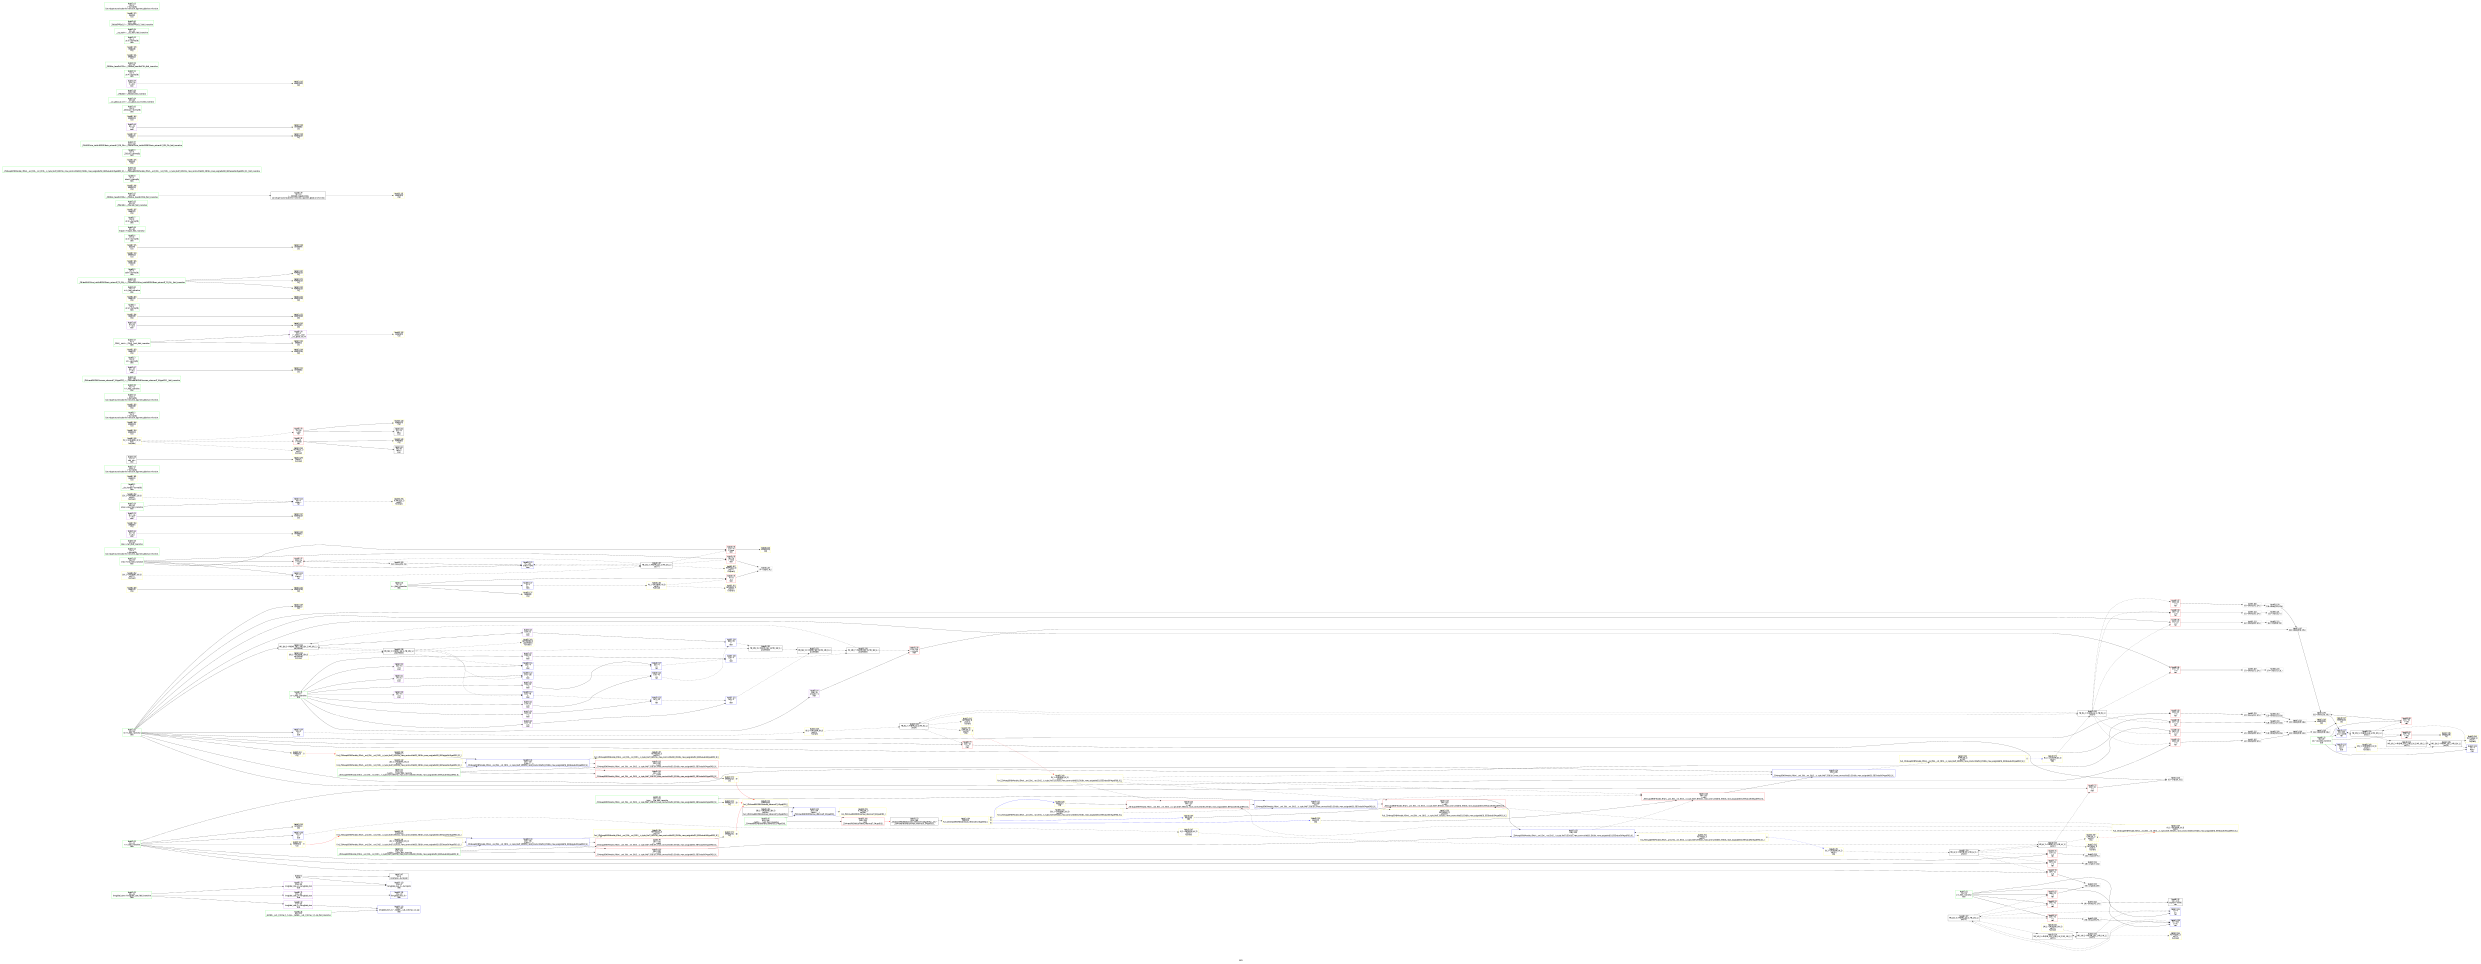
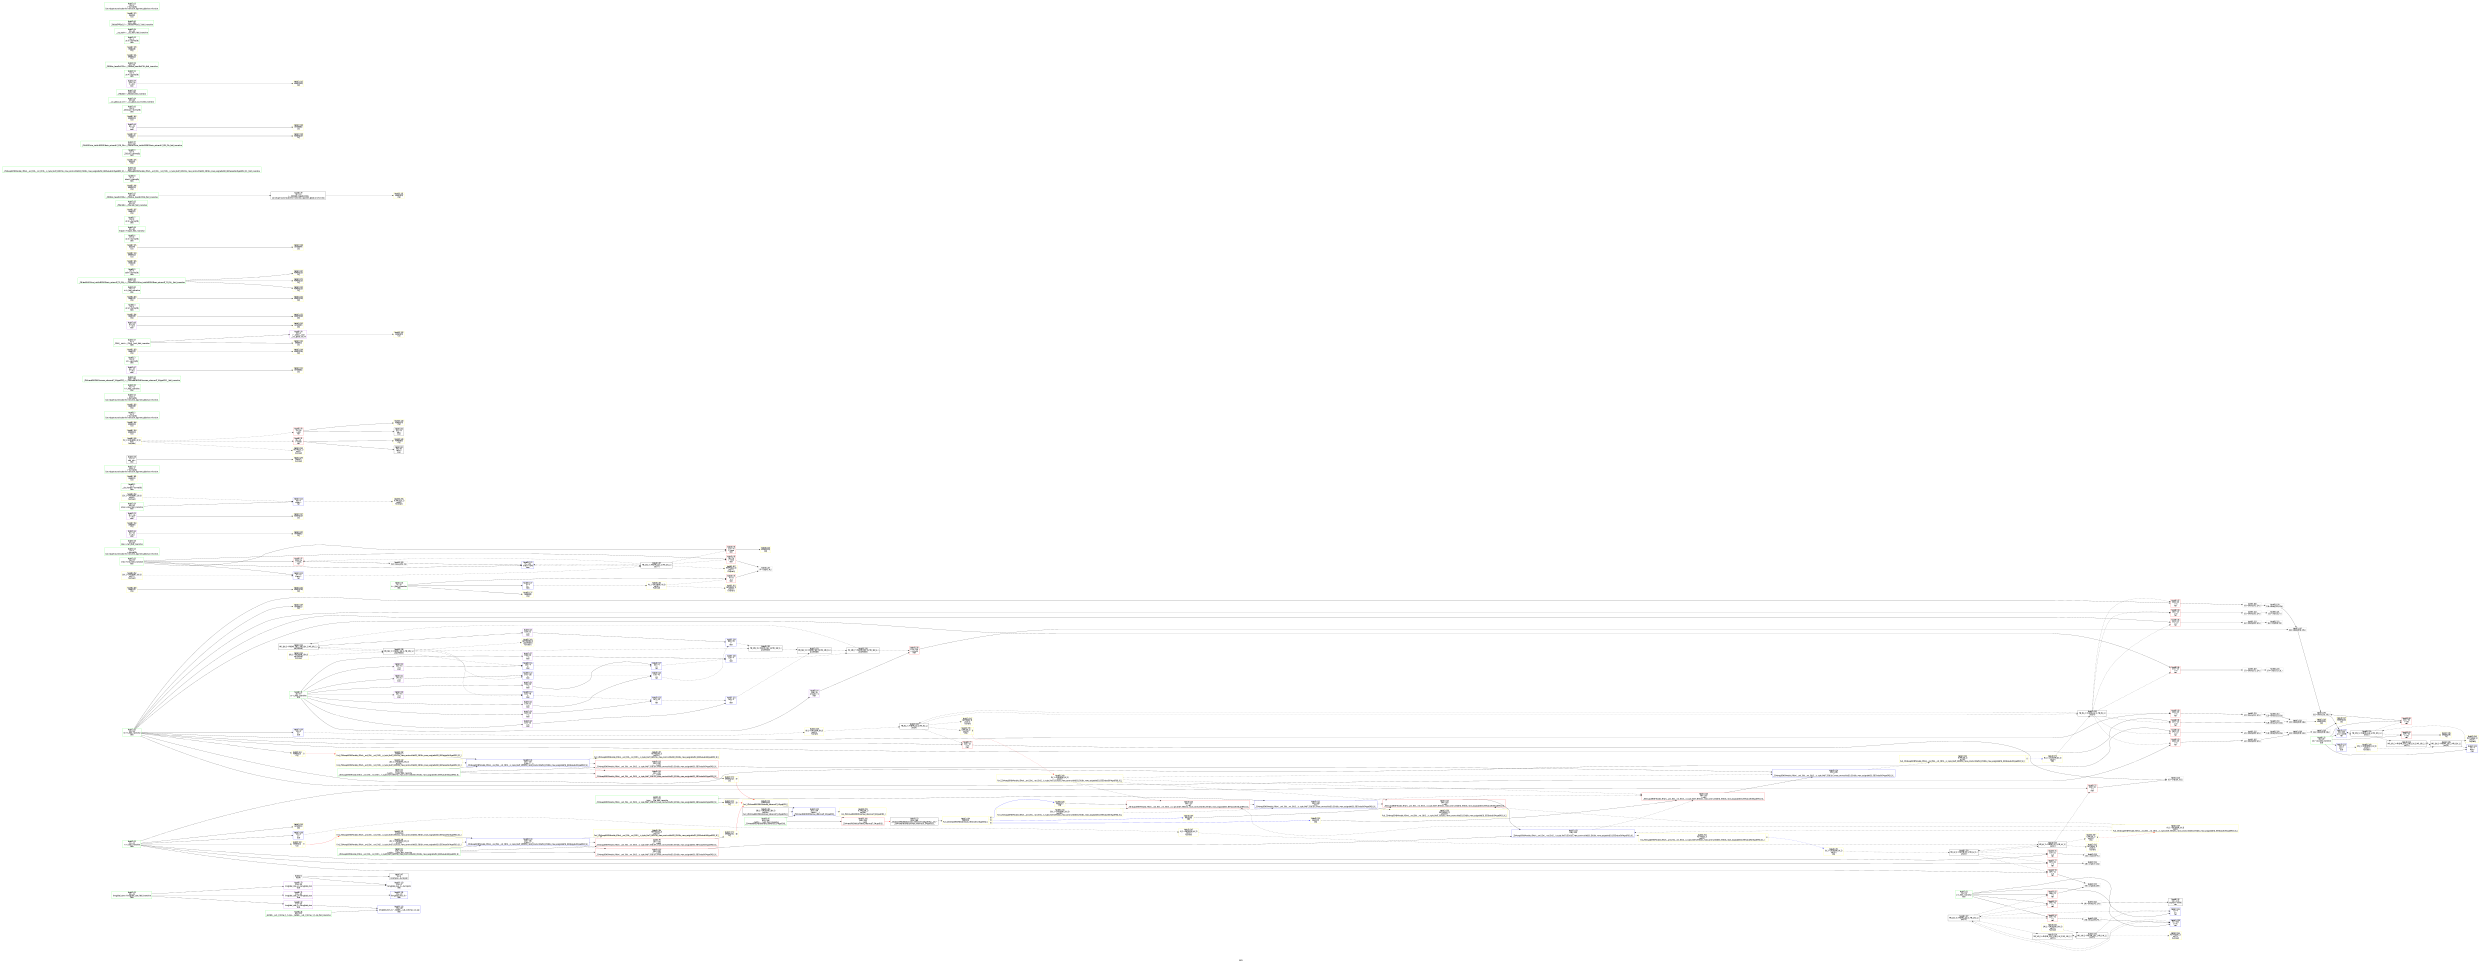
(203, 681) -> (1125, 601)
